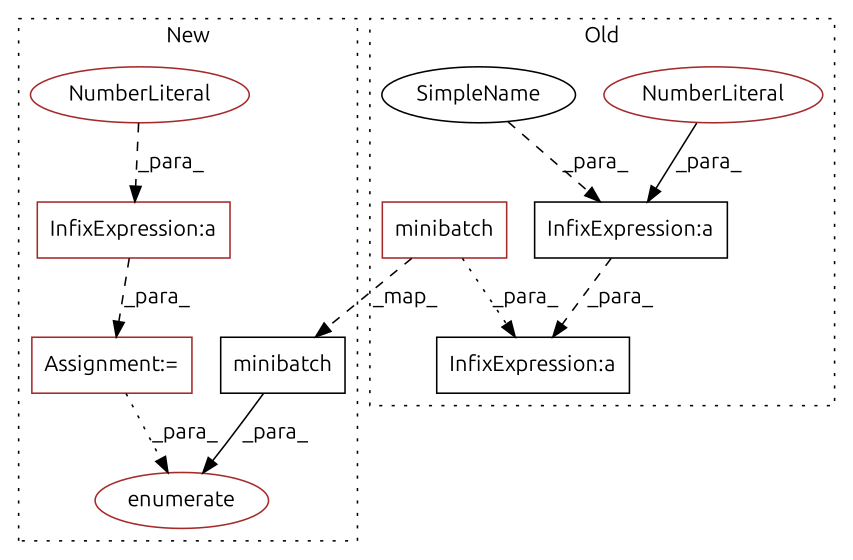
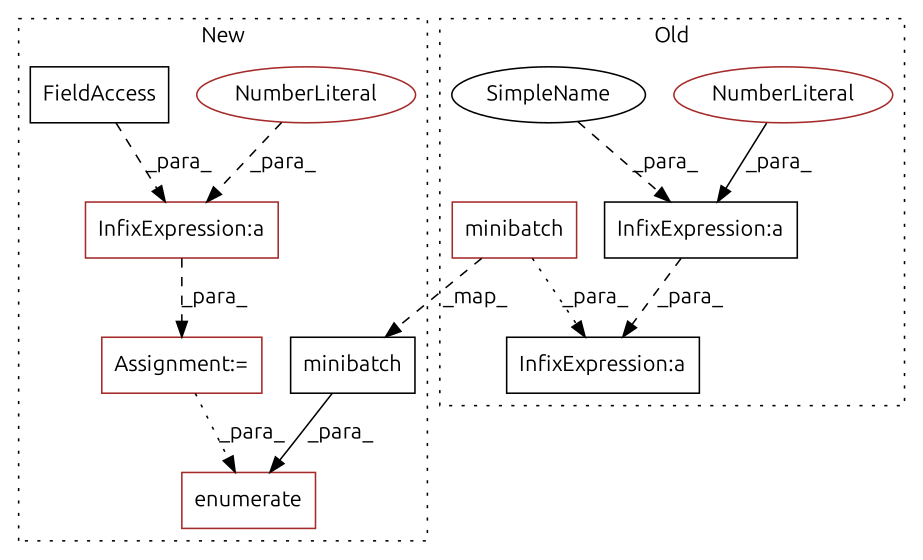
none -> (99, 95)
(182, 500) -> (249, 500)
